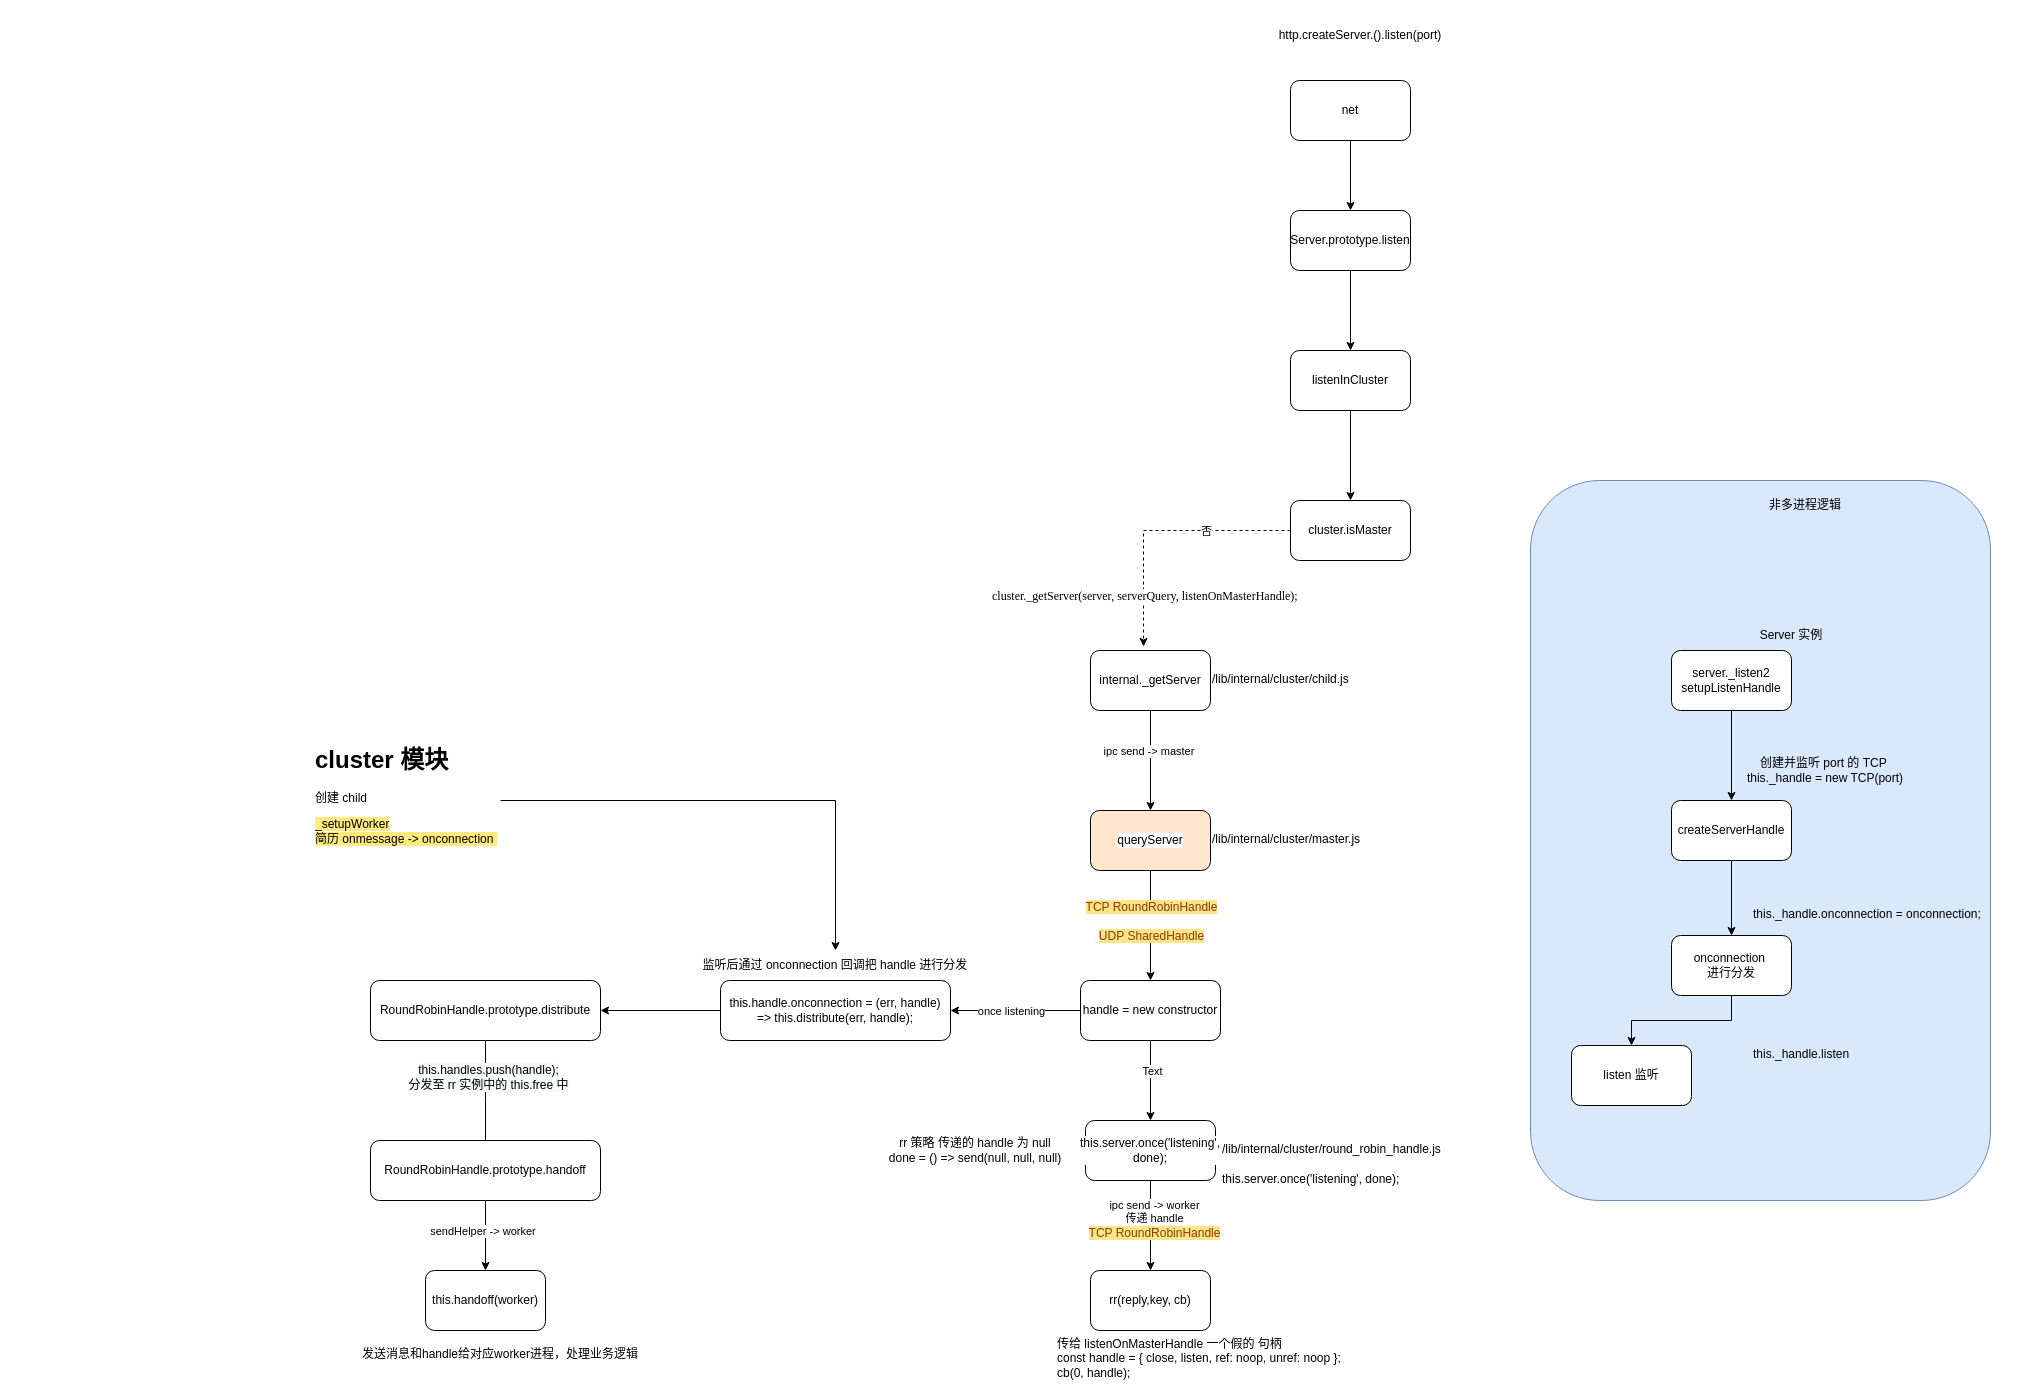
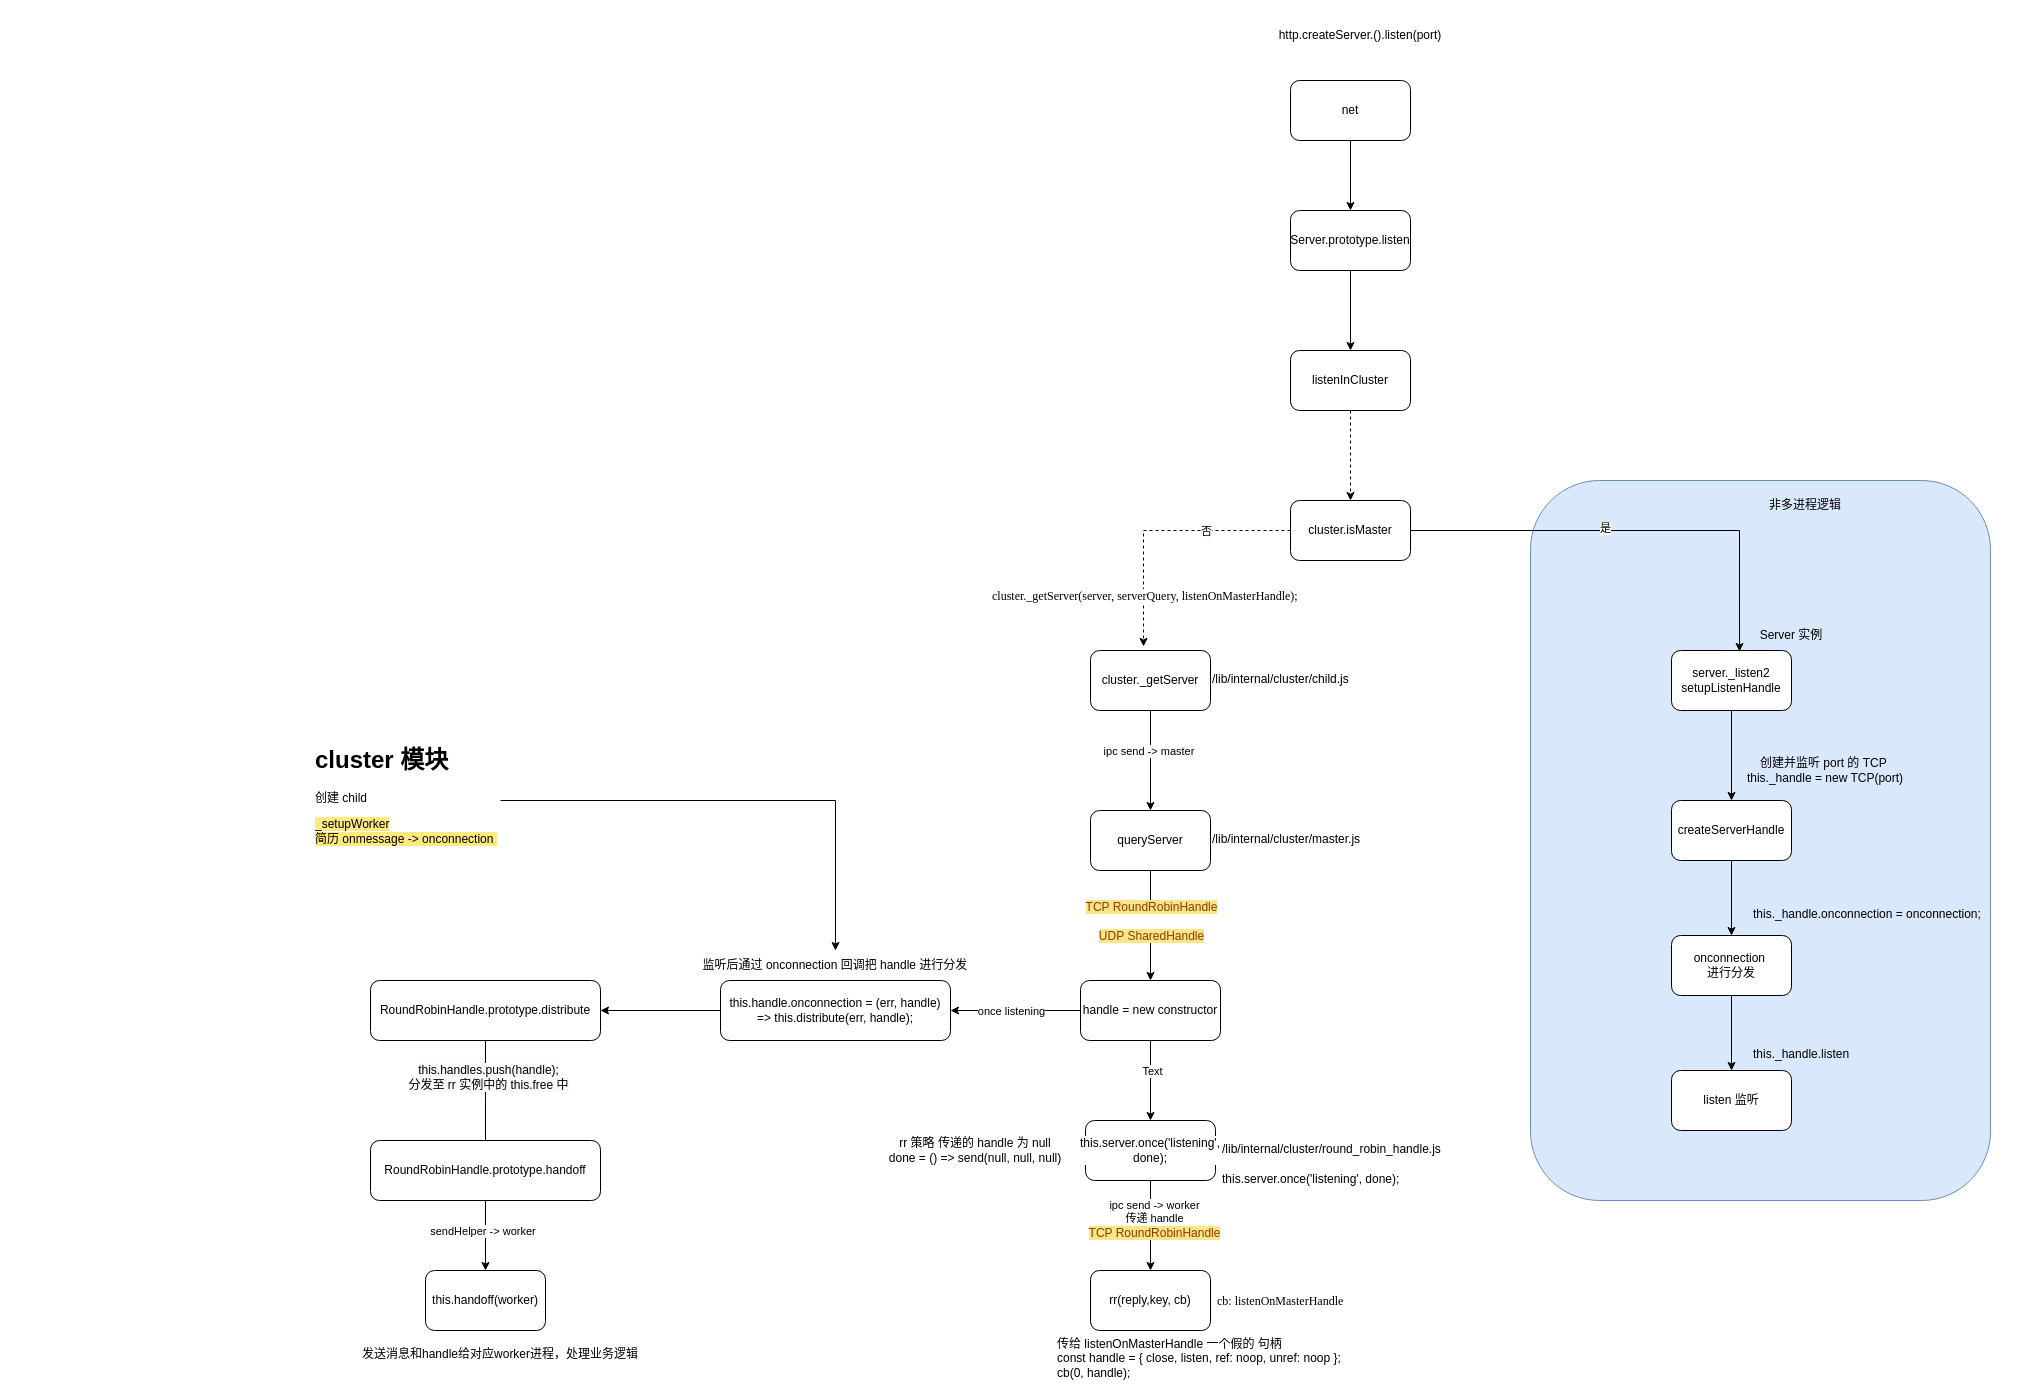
(1351, 453) -> (1351, 453)
none -> (1632, 531)
(1151, 681) -> (1151, 681)
(1151, 841) -> (1151, 841)
(1632, 1076) -> (1732, 1101)
none -> (1291, 1301)
